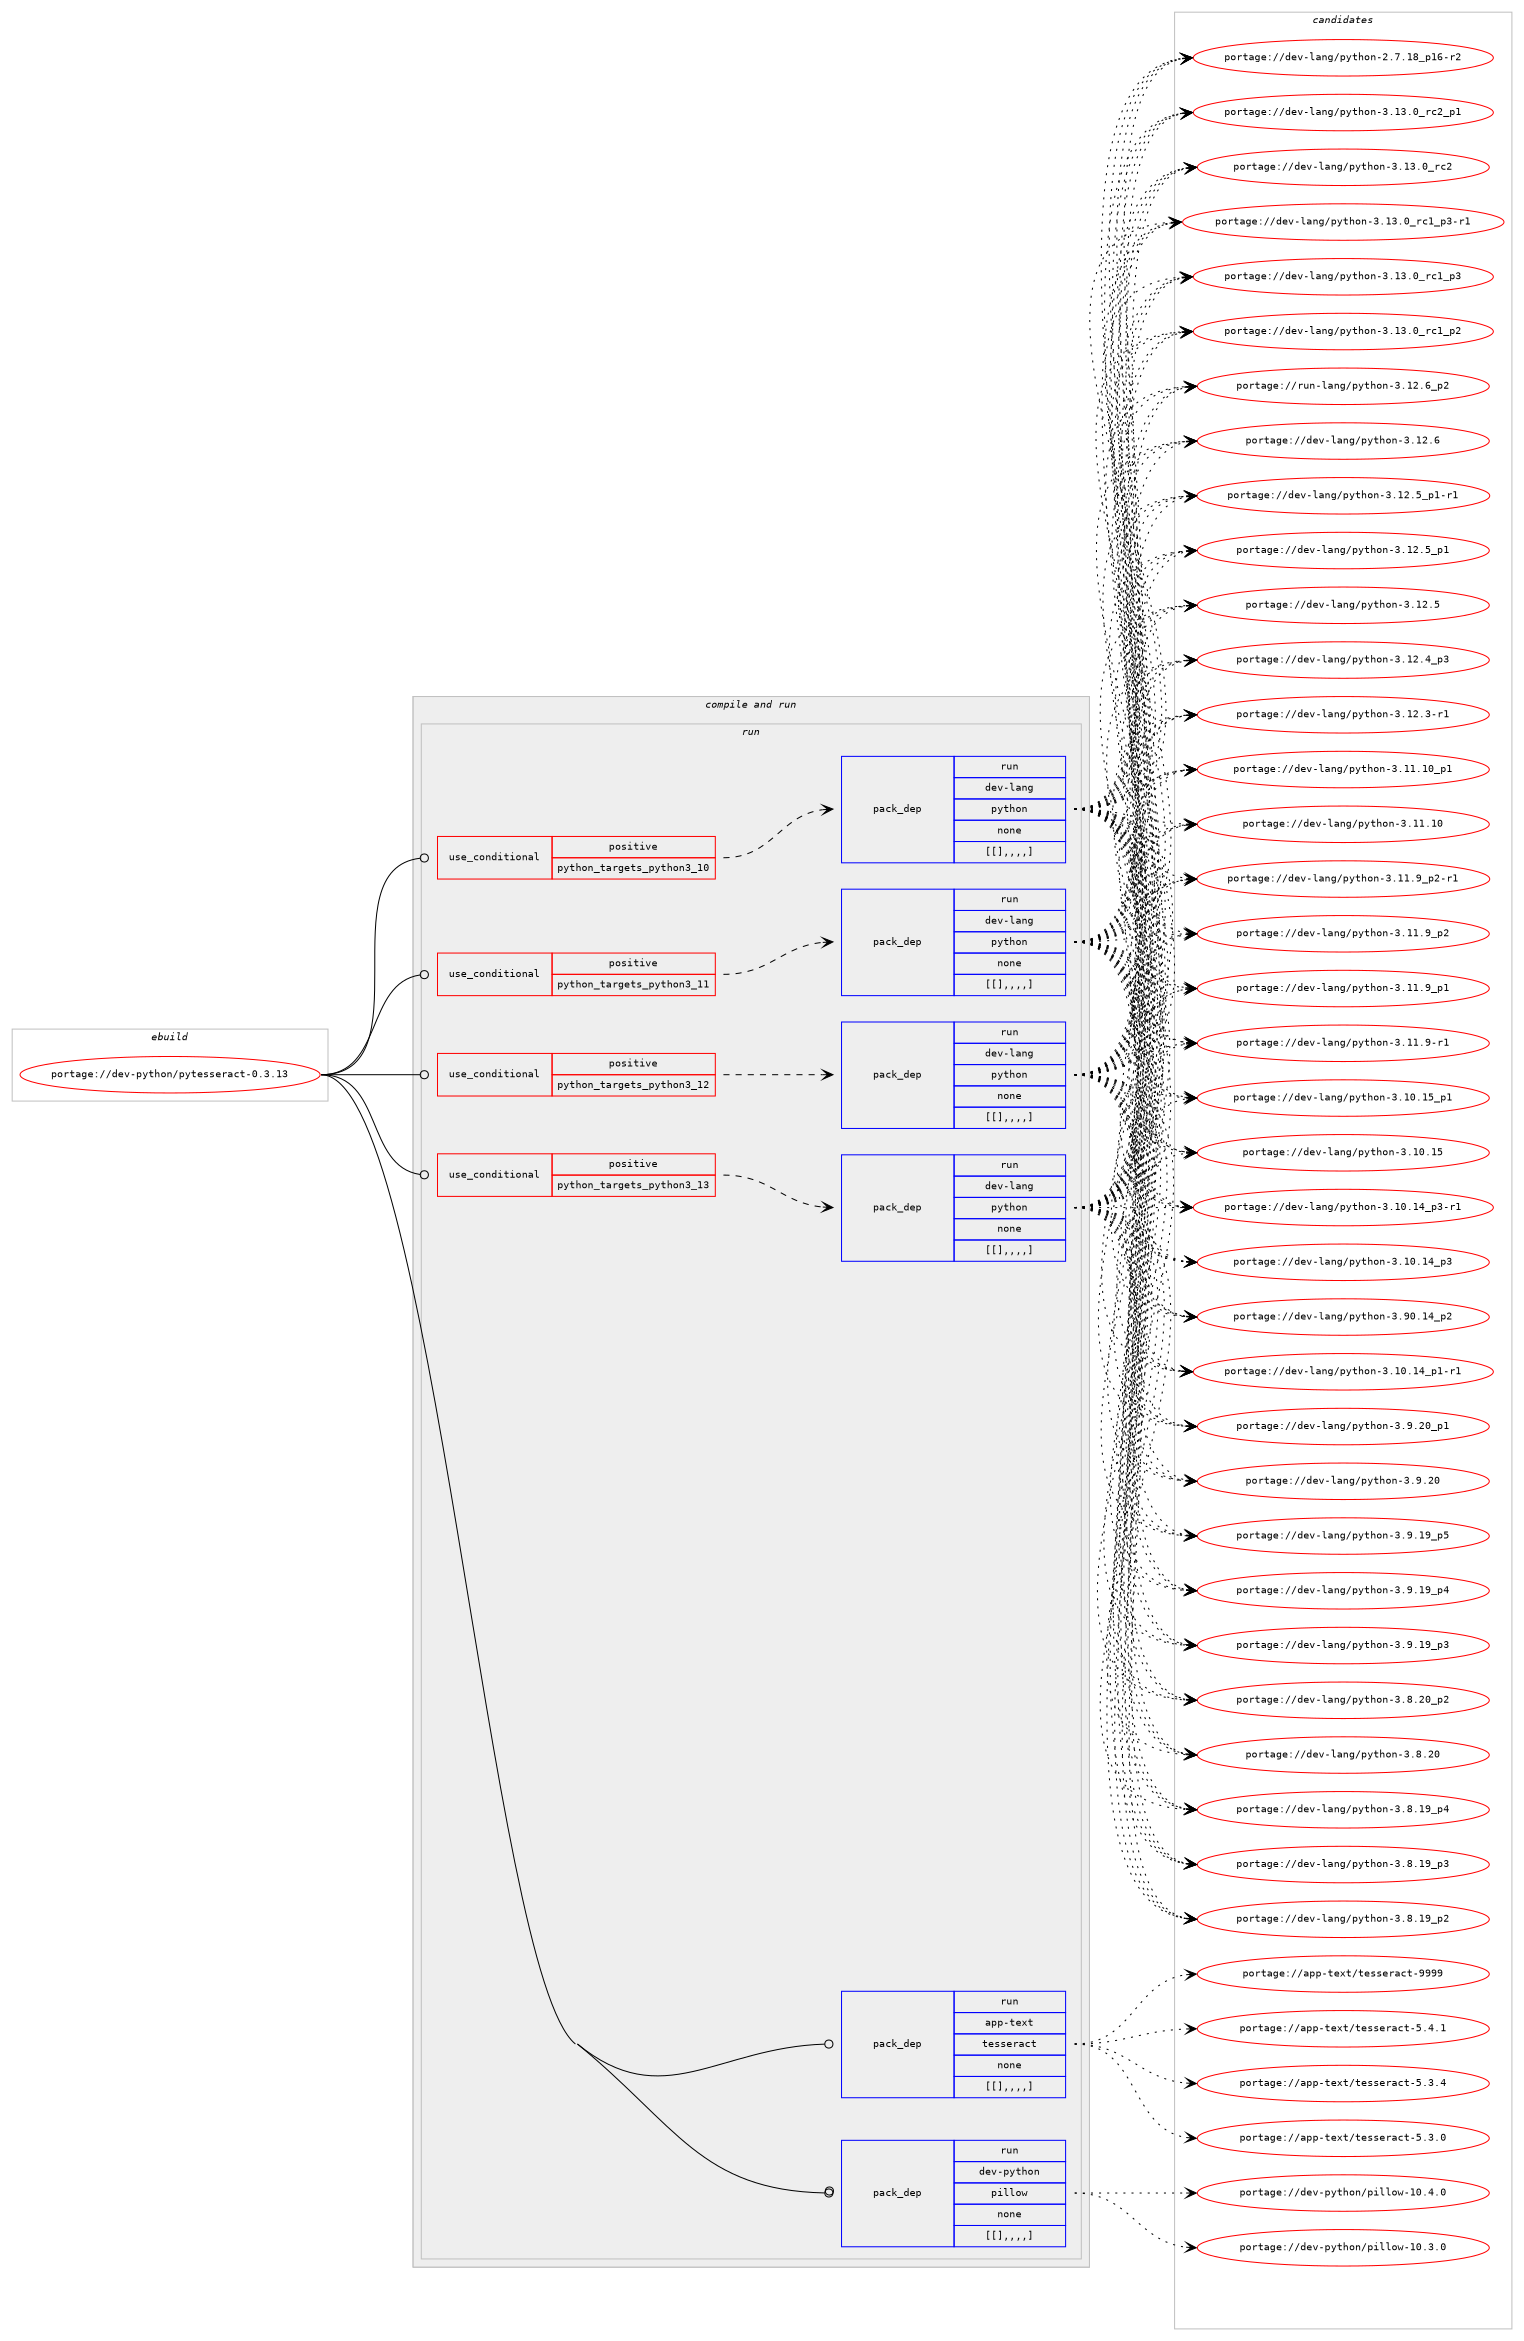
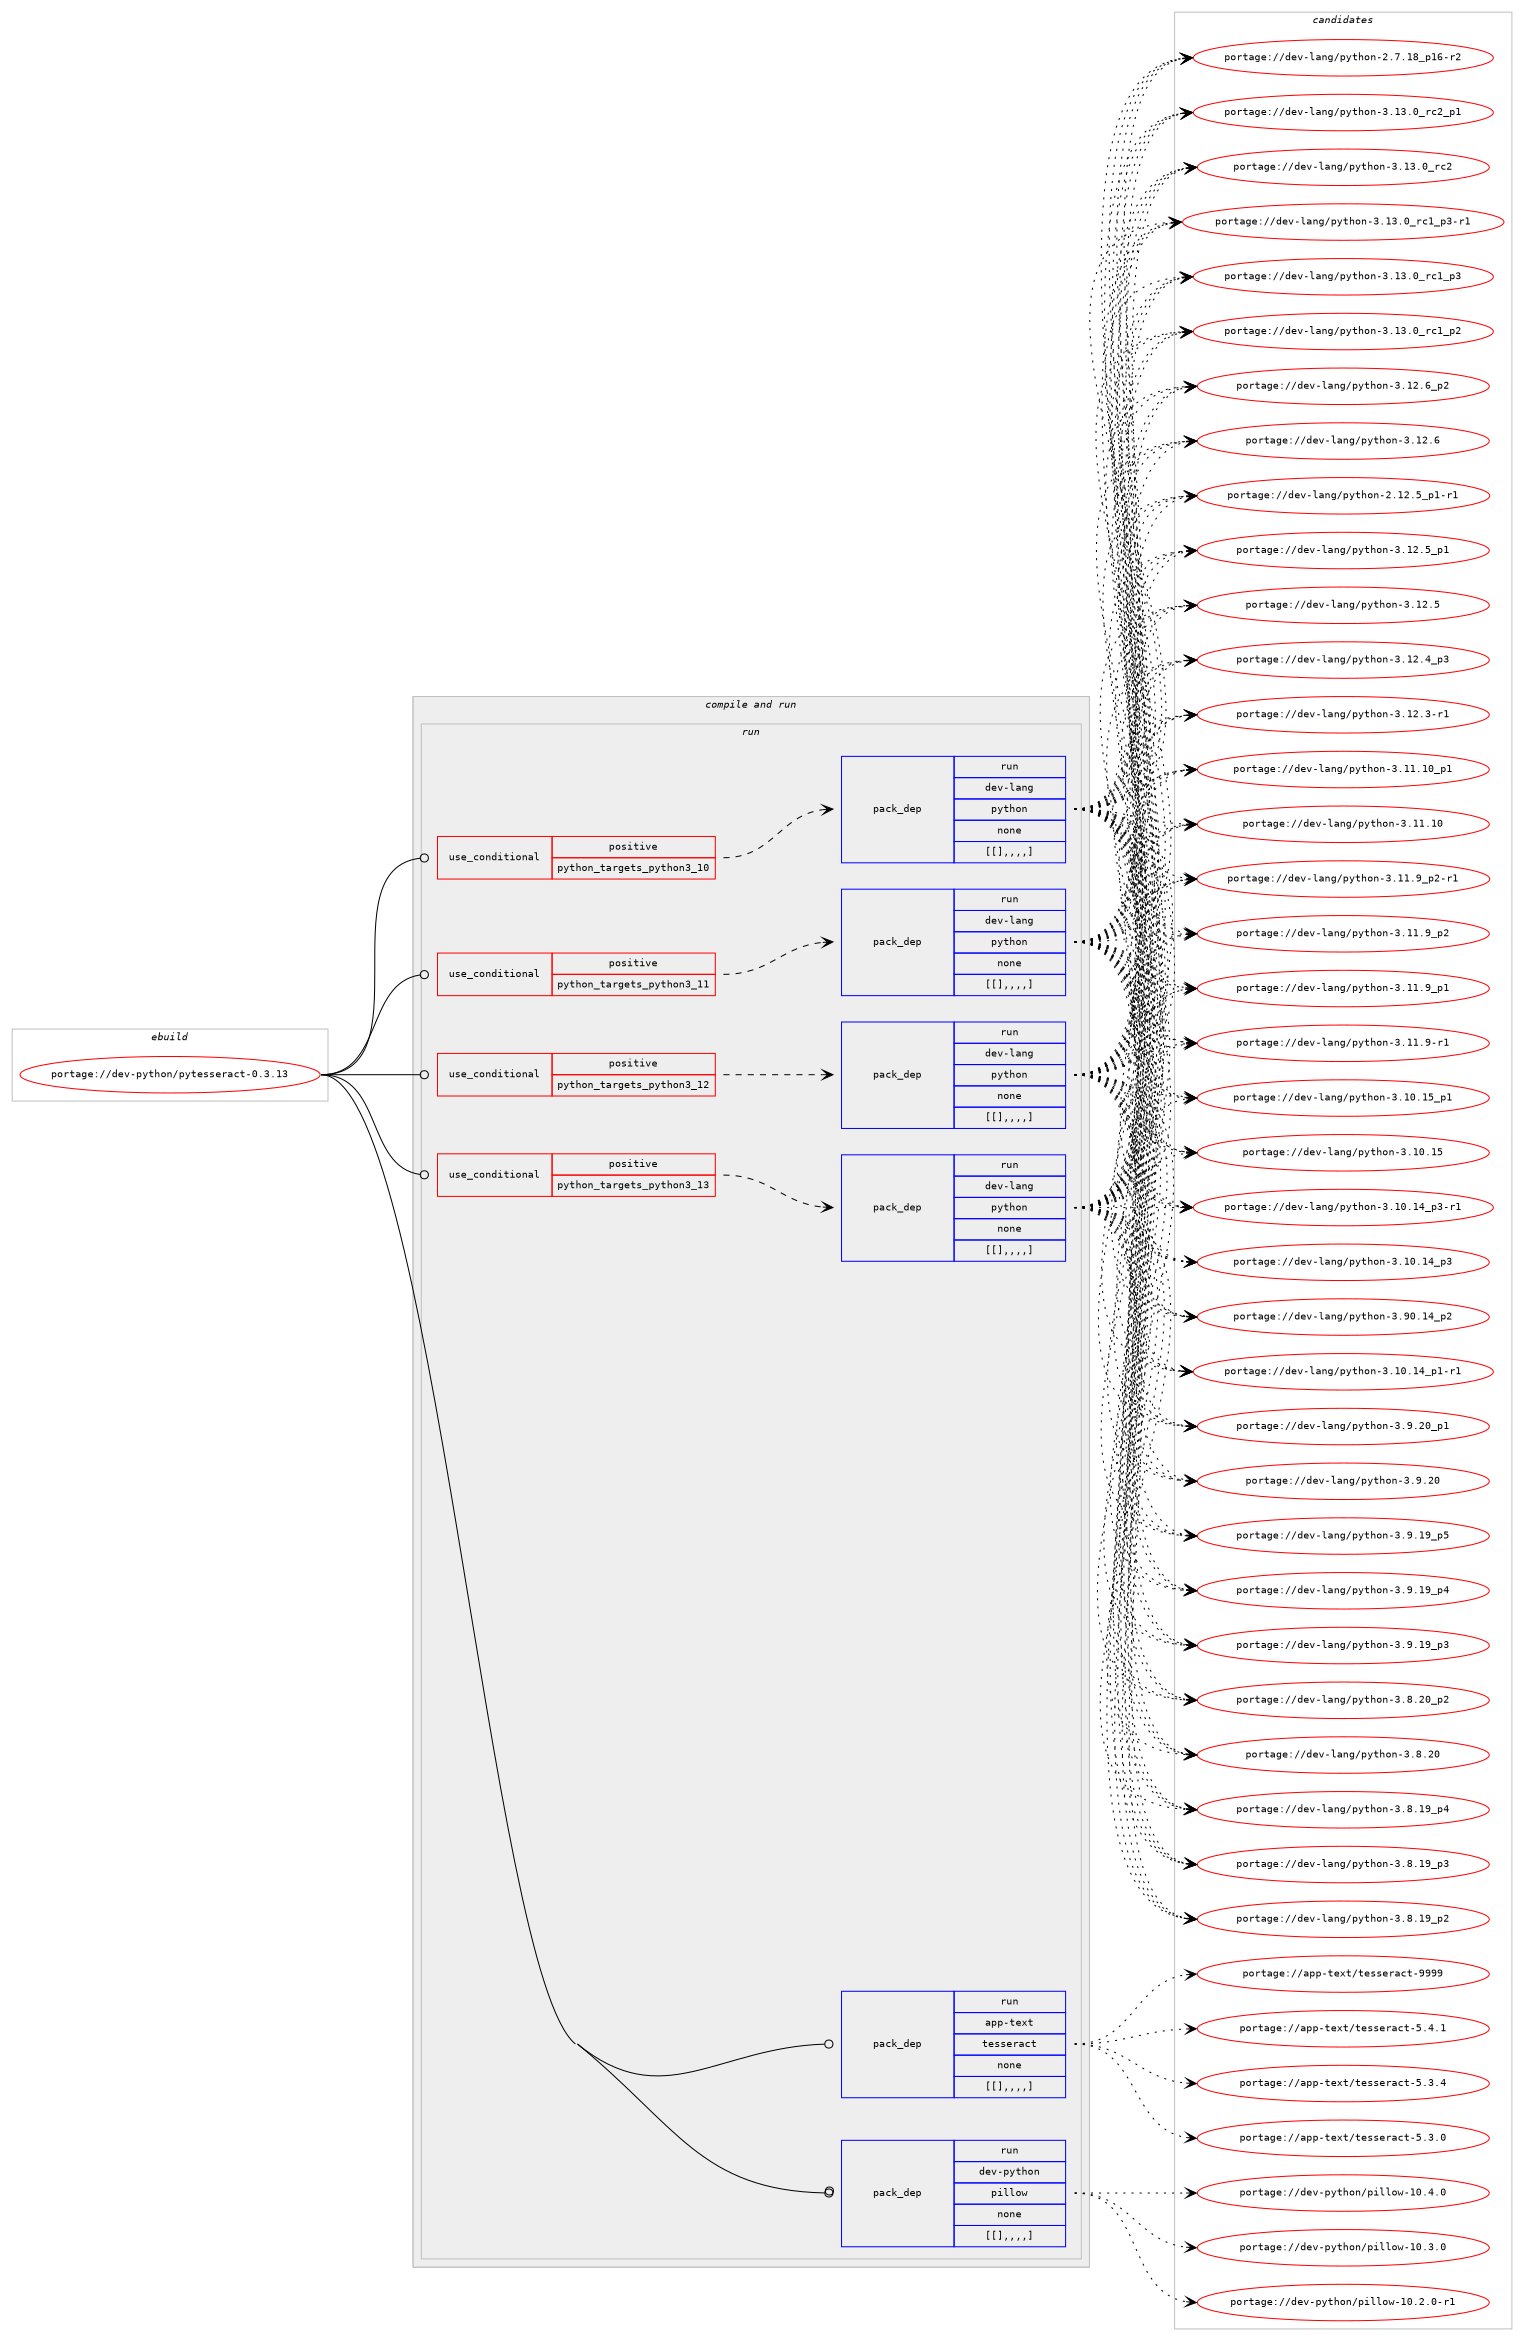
(1343, 386) -> (1343, 386)
(1343, 496) -> (1343, 496)
none -> (1343, 2303)
